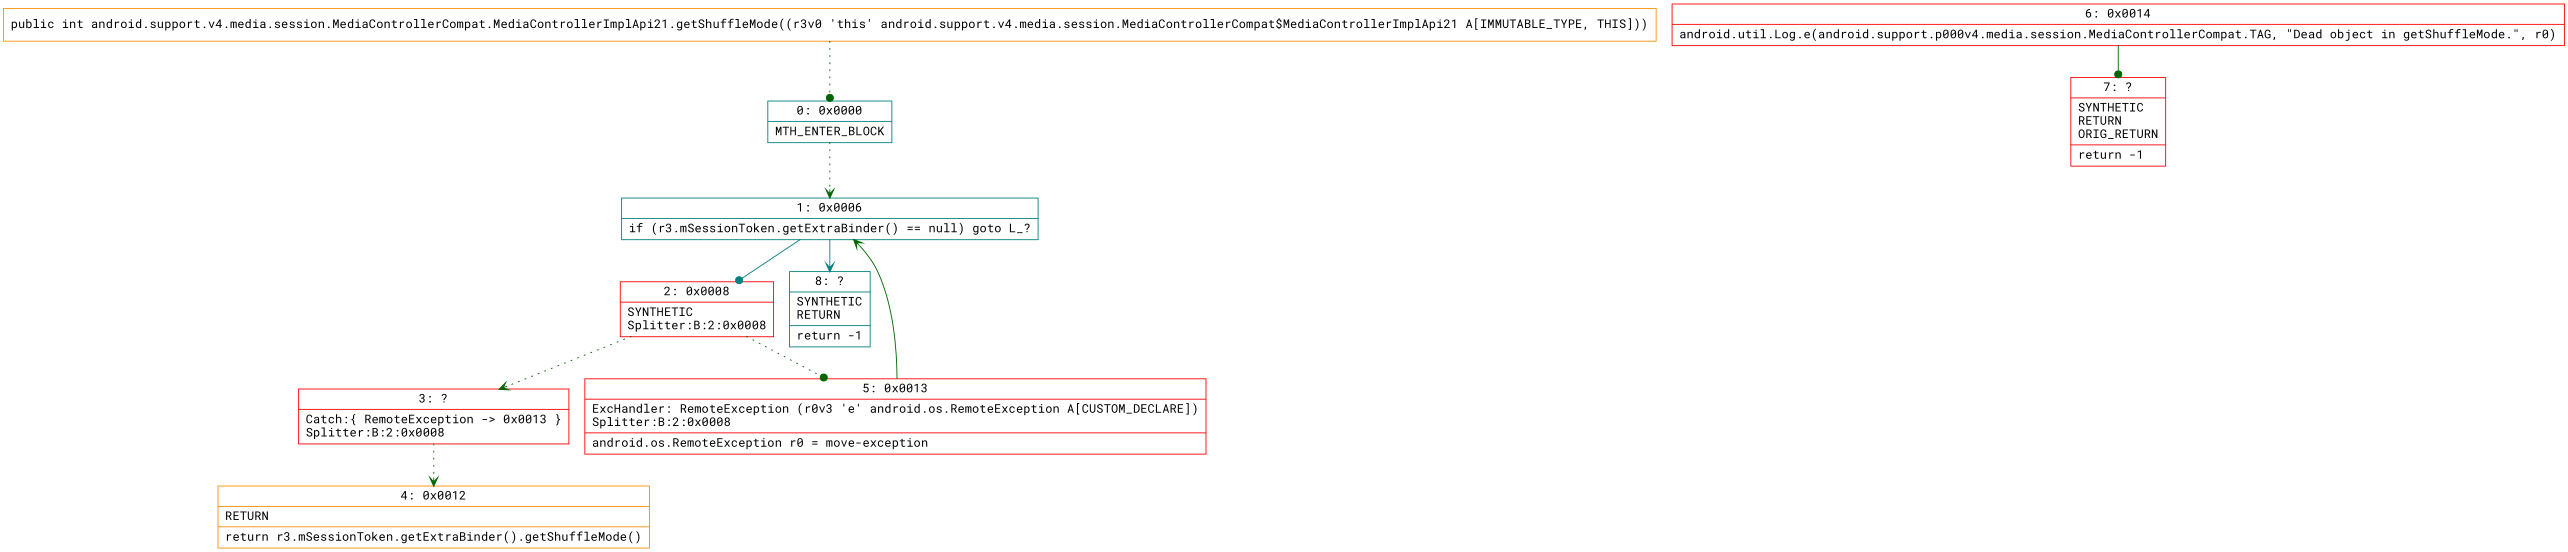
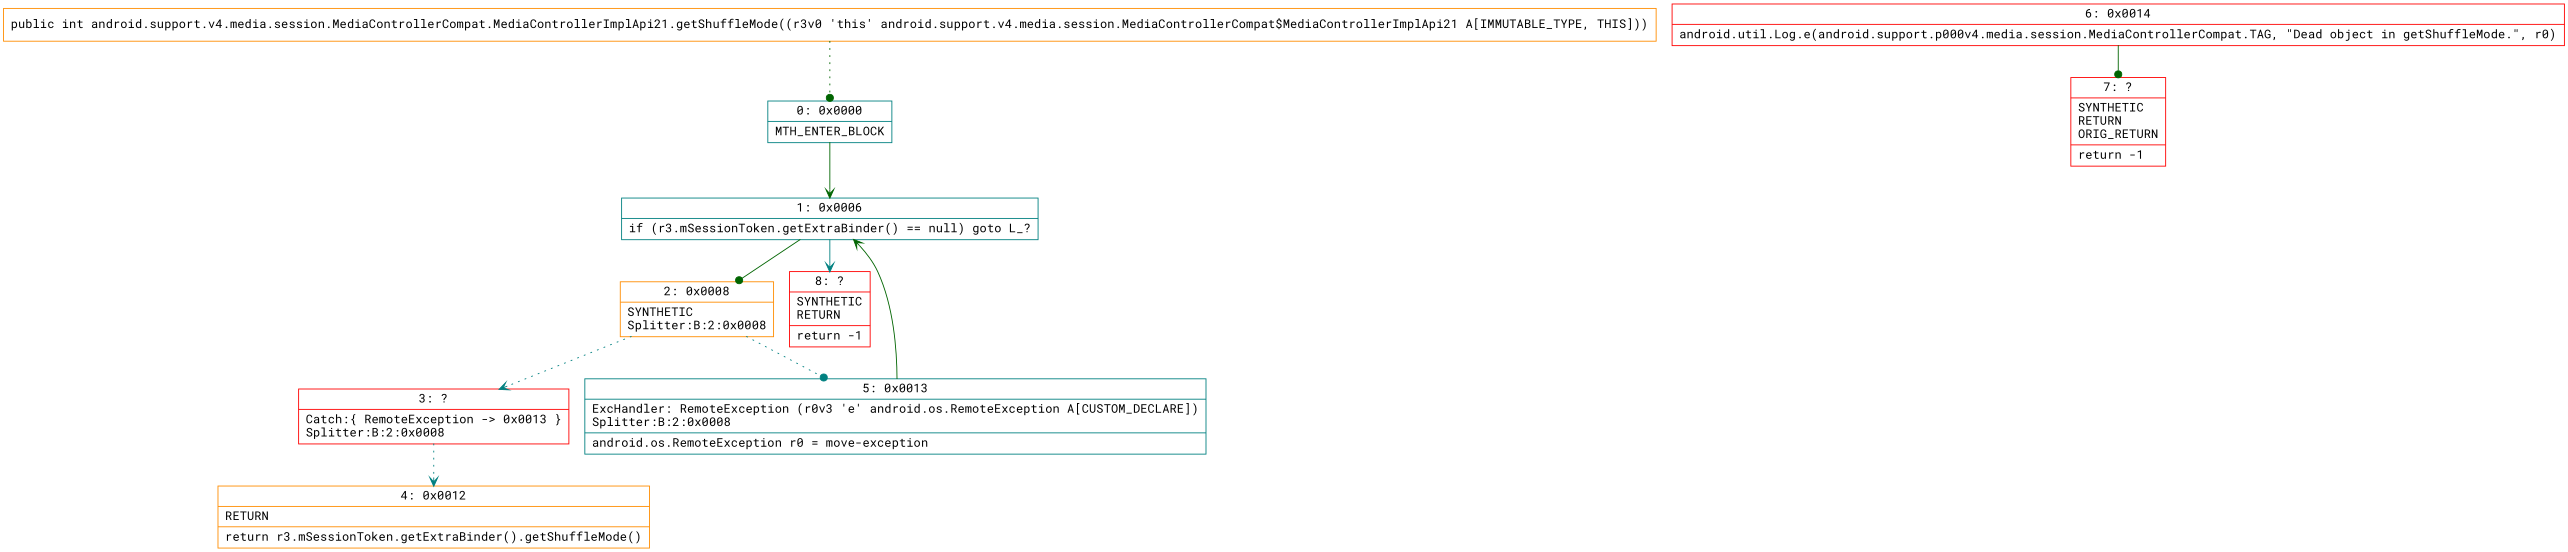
(830, 166) -> (830, 166)
(771, 259) -> (771, 259)
(697, 309) -> (697, 309)
(830, 309) -> (830, 309)
(783, 356) -> (783, 356)
(569, 361) -> (569, 361)
(895, 416) -> (895, 416)
(434, 461) -> (434, 461)
